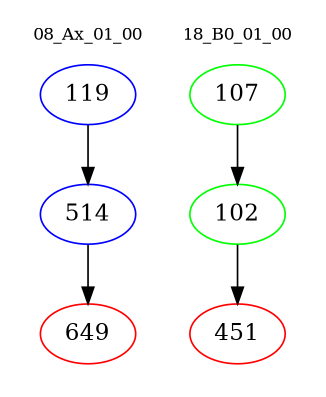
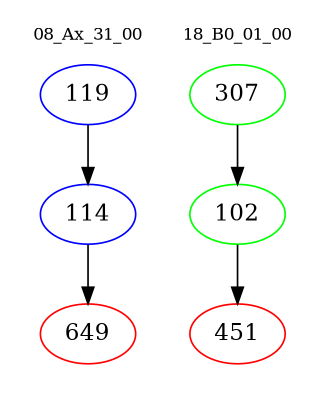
(88, 36) -> (88, 36)
(238, 95) -> (238, 95)
(88, 214) -> (88, 214)
